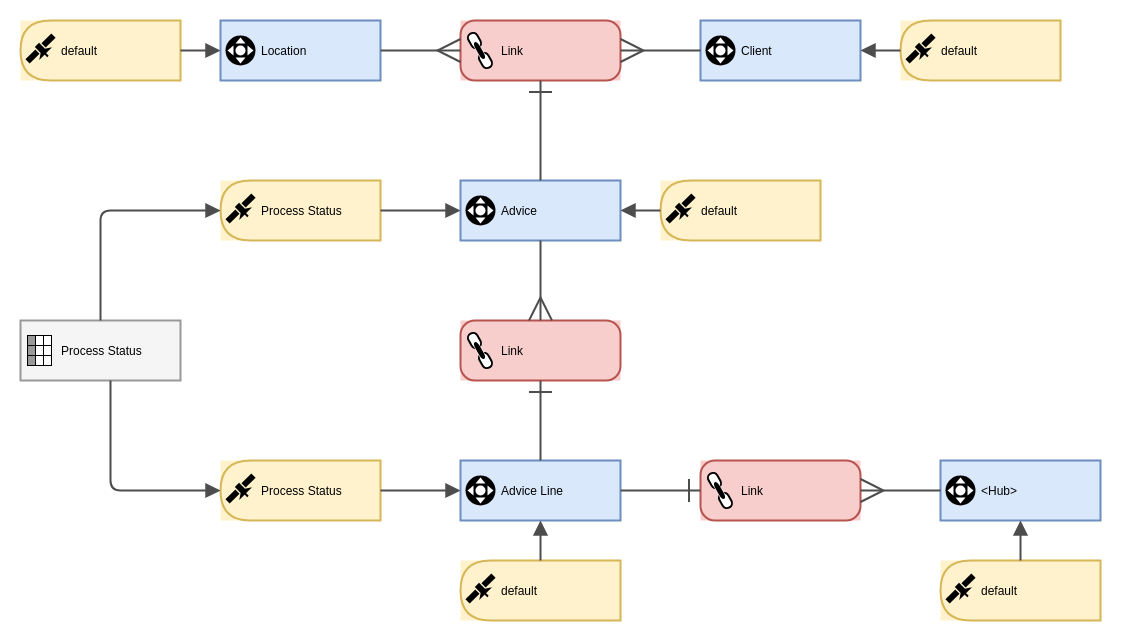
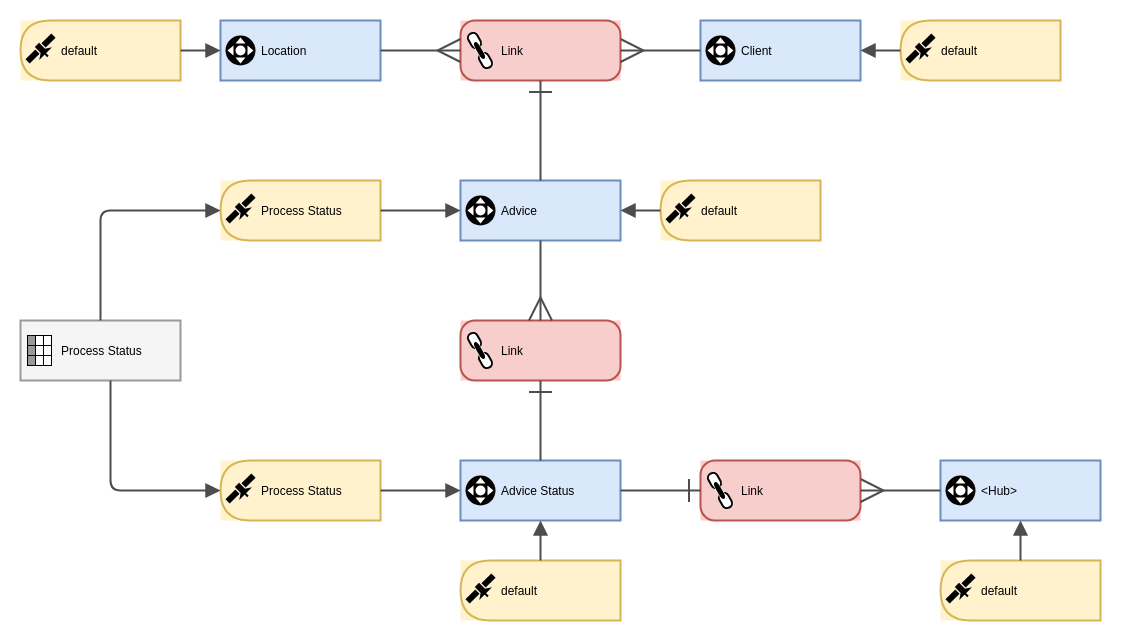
(533, 491) -> (542, 491)
